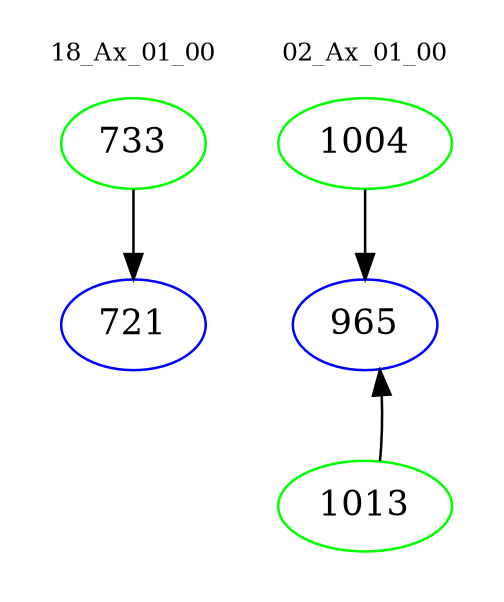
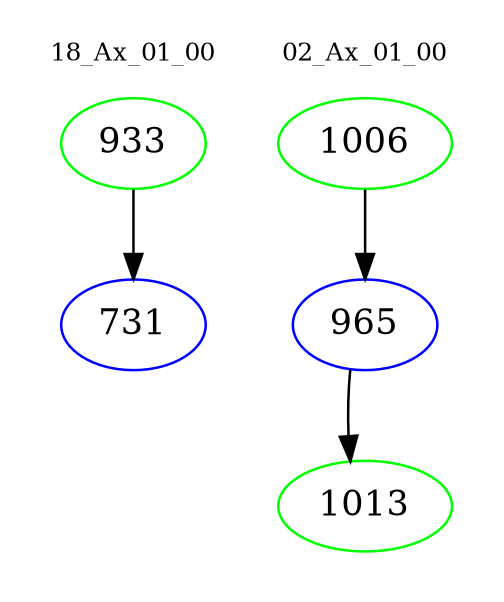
(133, 144) -> (133, 144)
(365, 144) -> (365, 144)
(133, 325) -> (133, 325)
(382, 429) -> (348, 403)
